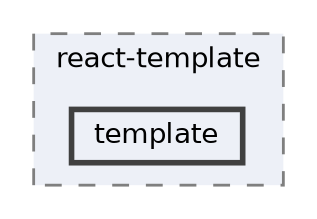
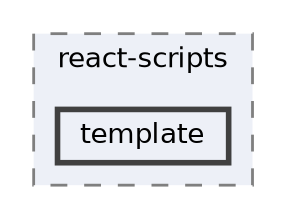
(159, 60) -> (143, 60)
